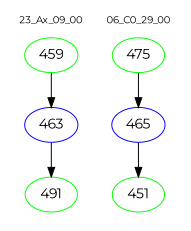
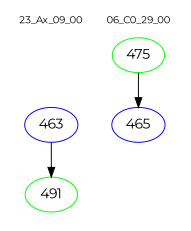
(51, 55) -> none
(138, 195) -> none
